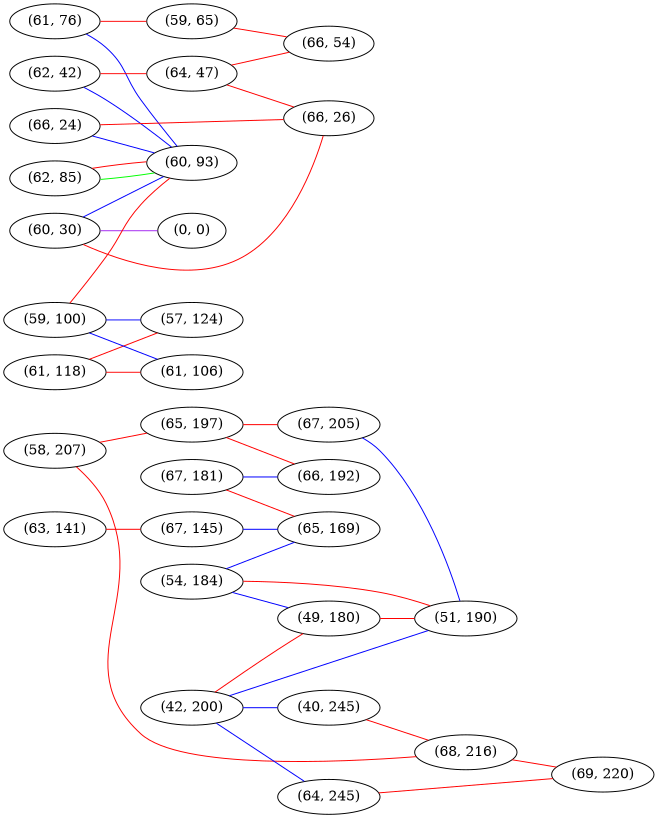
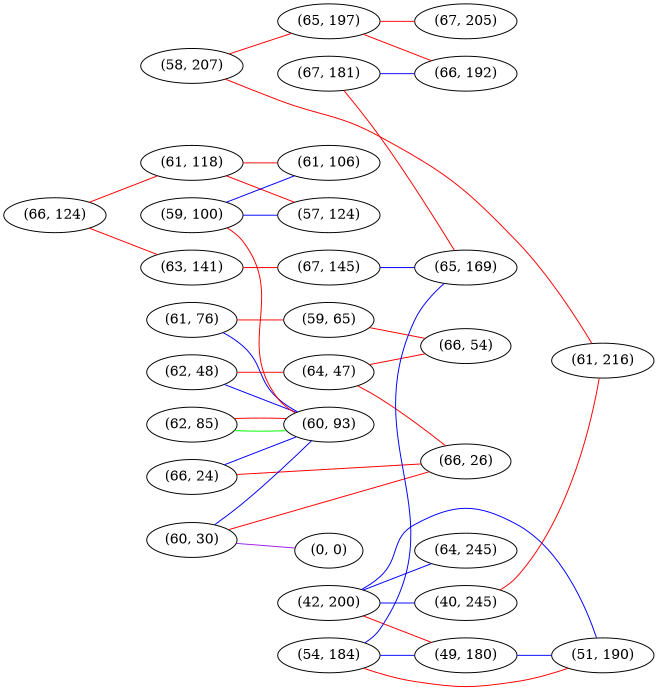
(55, 74) -> (192, 372)
none -> (55, 215)
(423, 512) -> none
(397, 619) -> (534, 655)
(466, 752) -> (603, 361)
(603, 775) -> none
